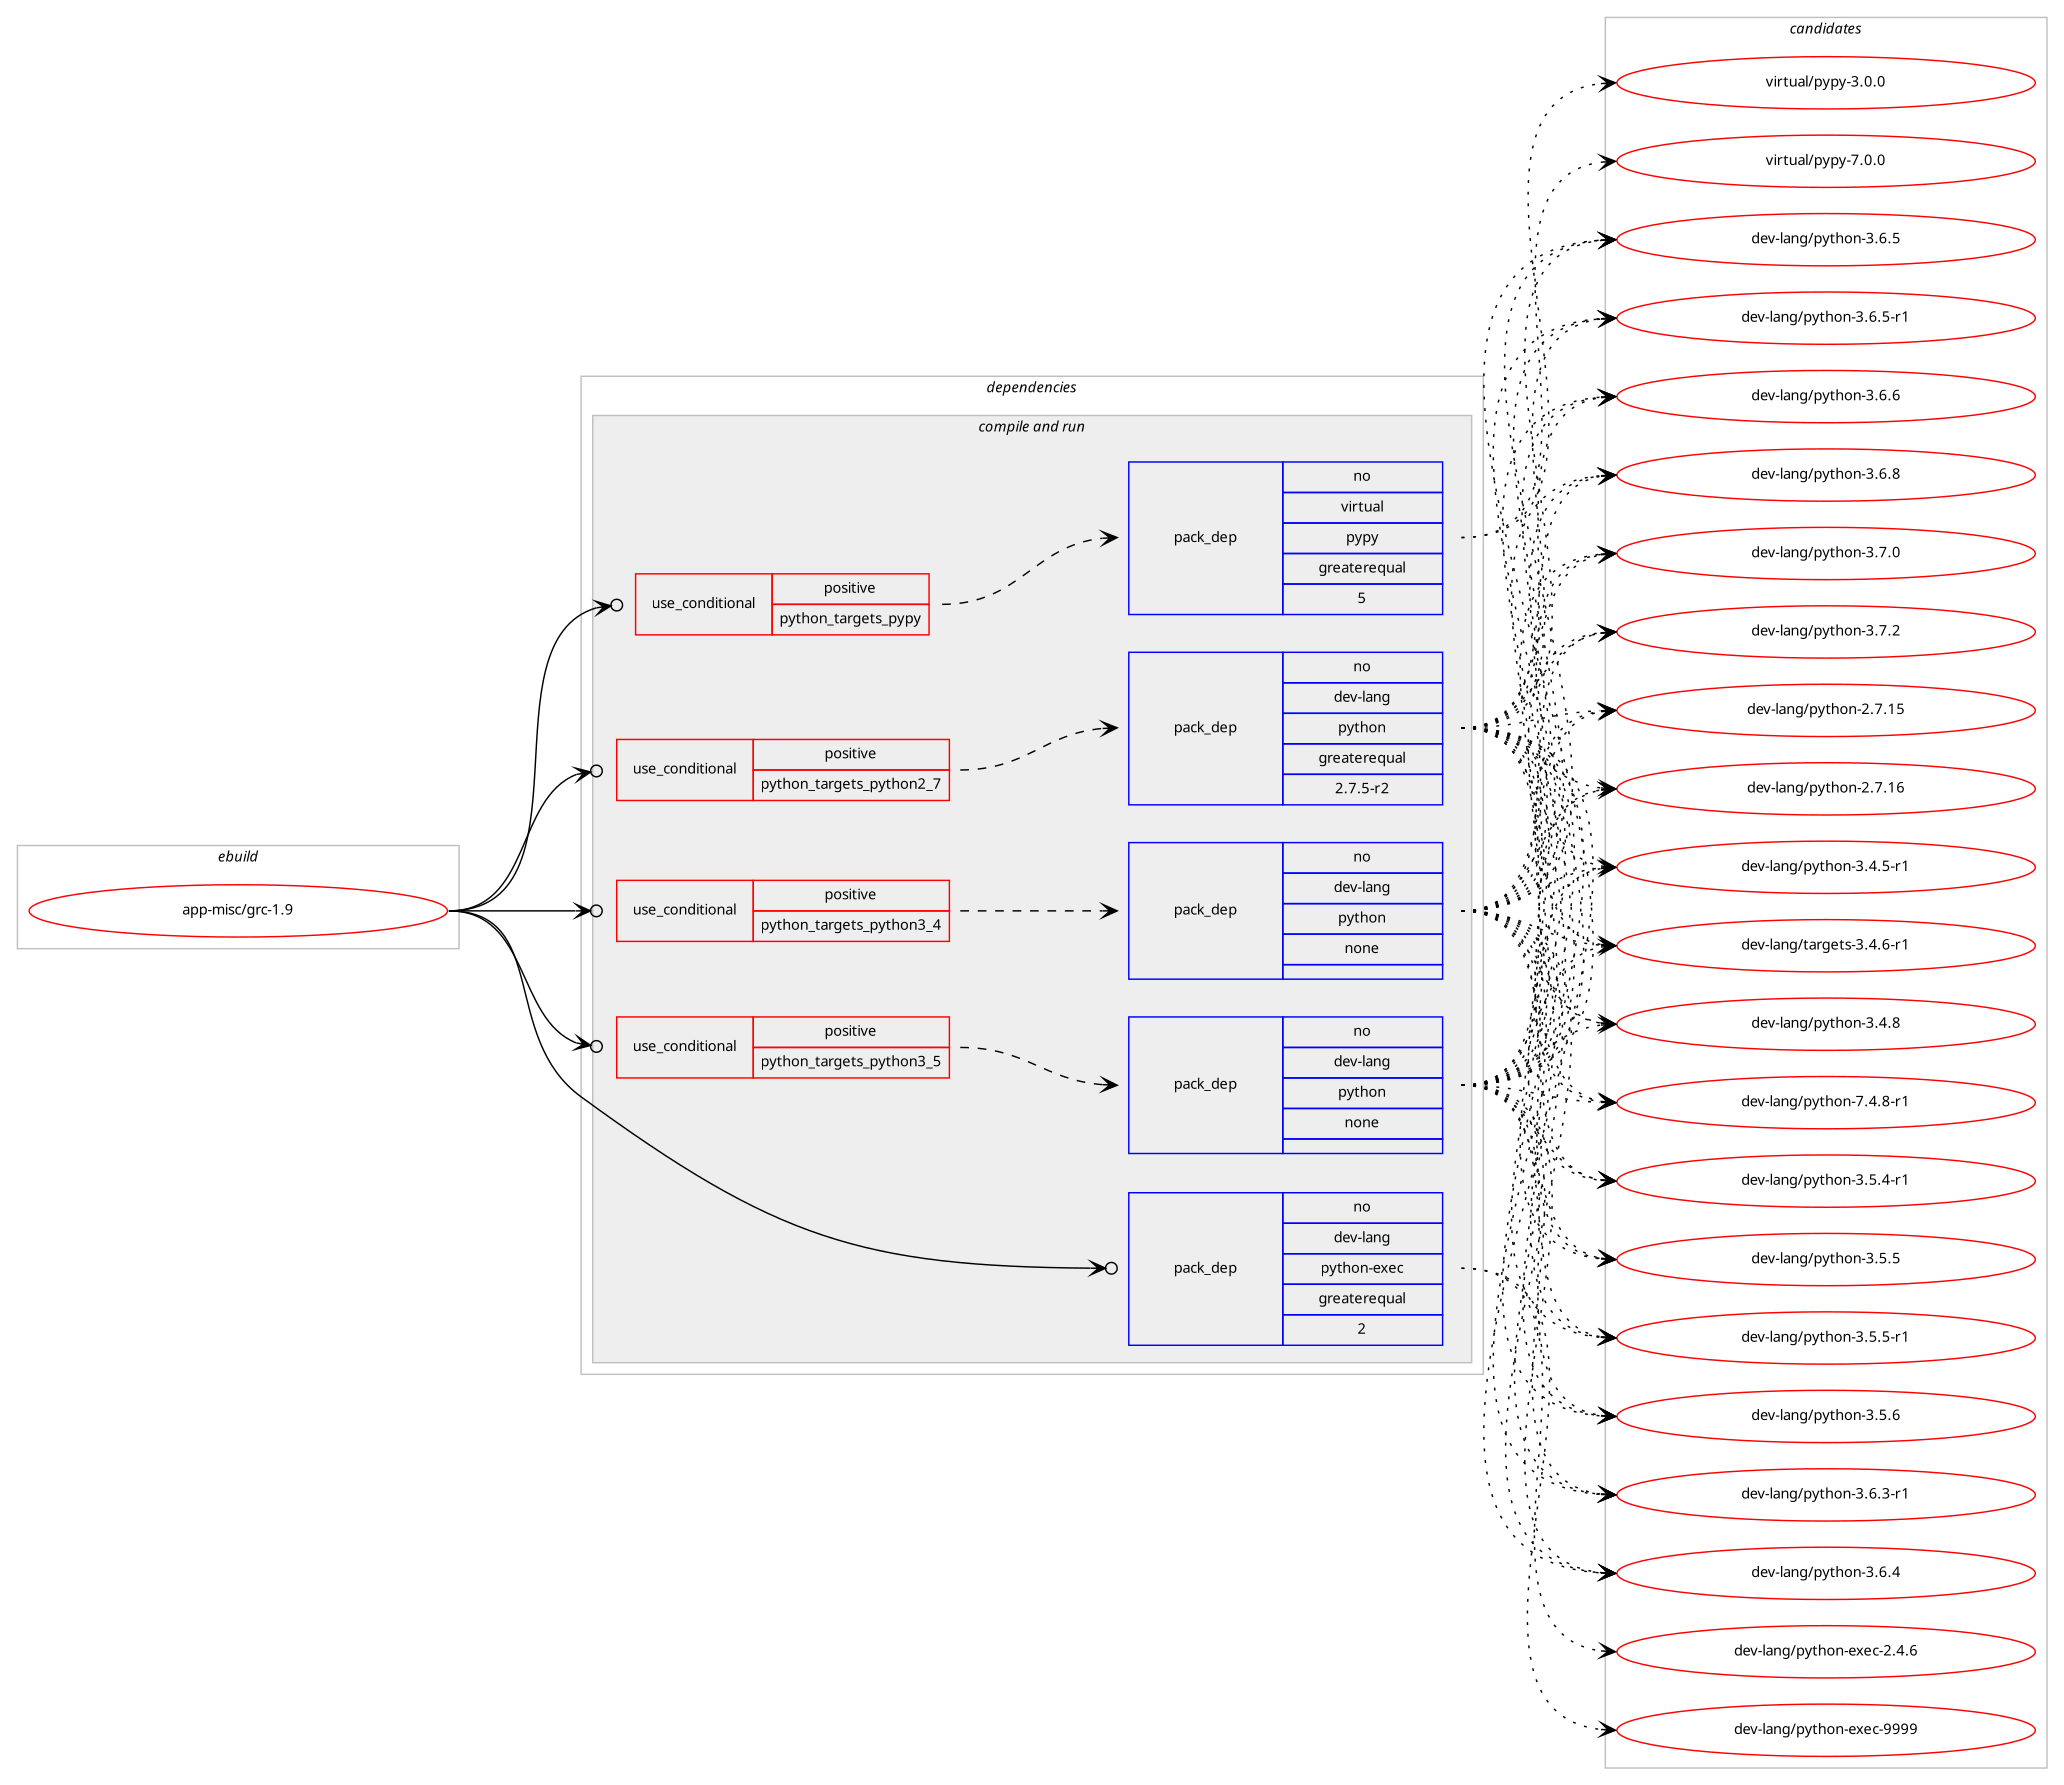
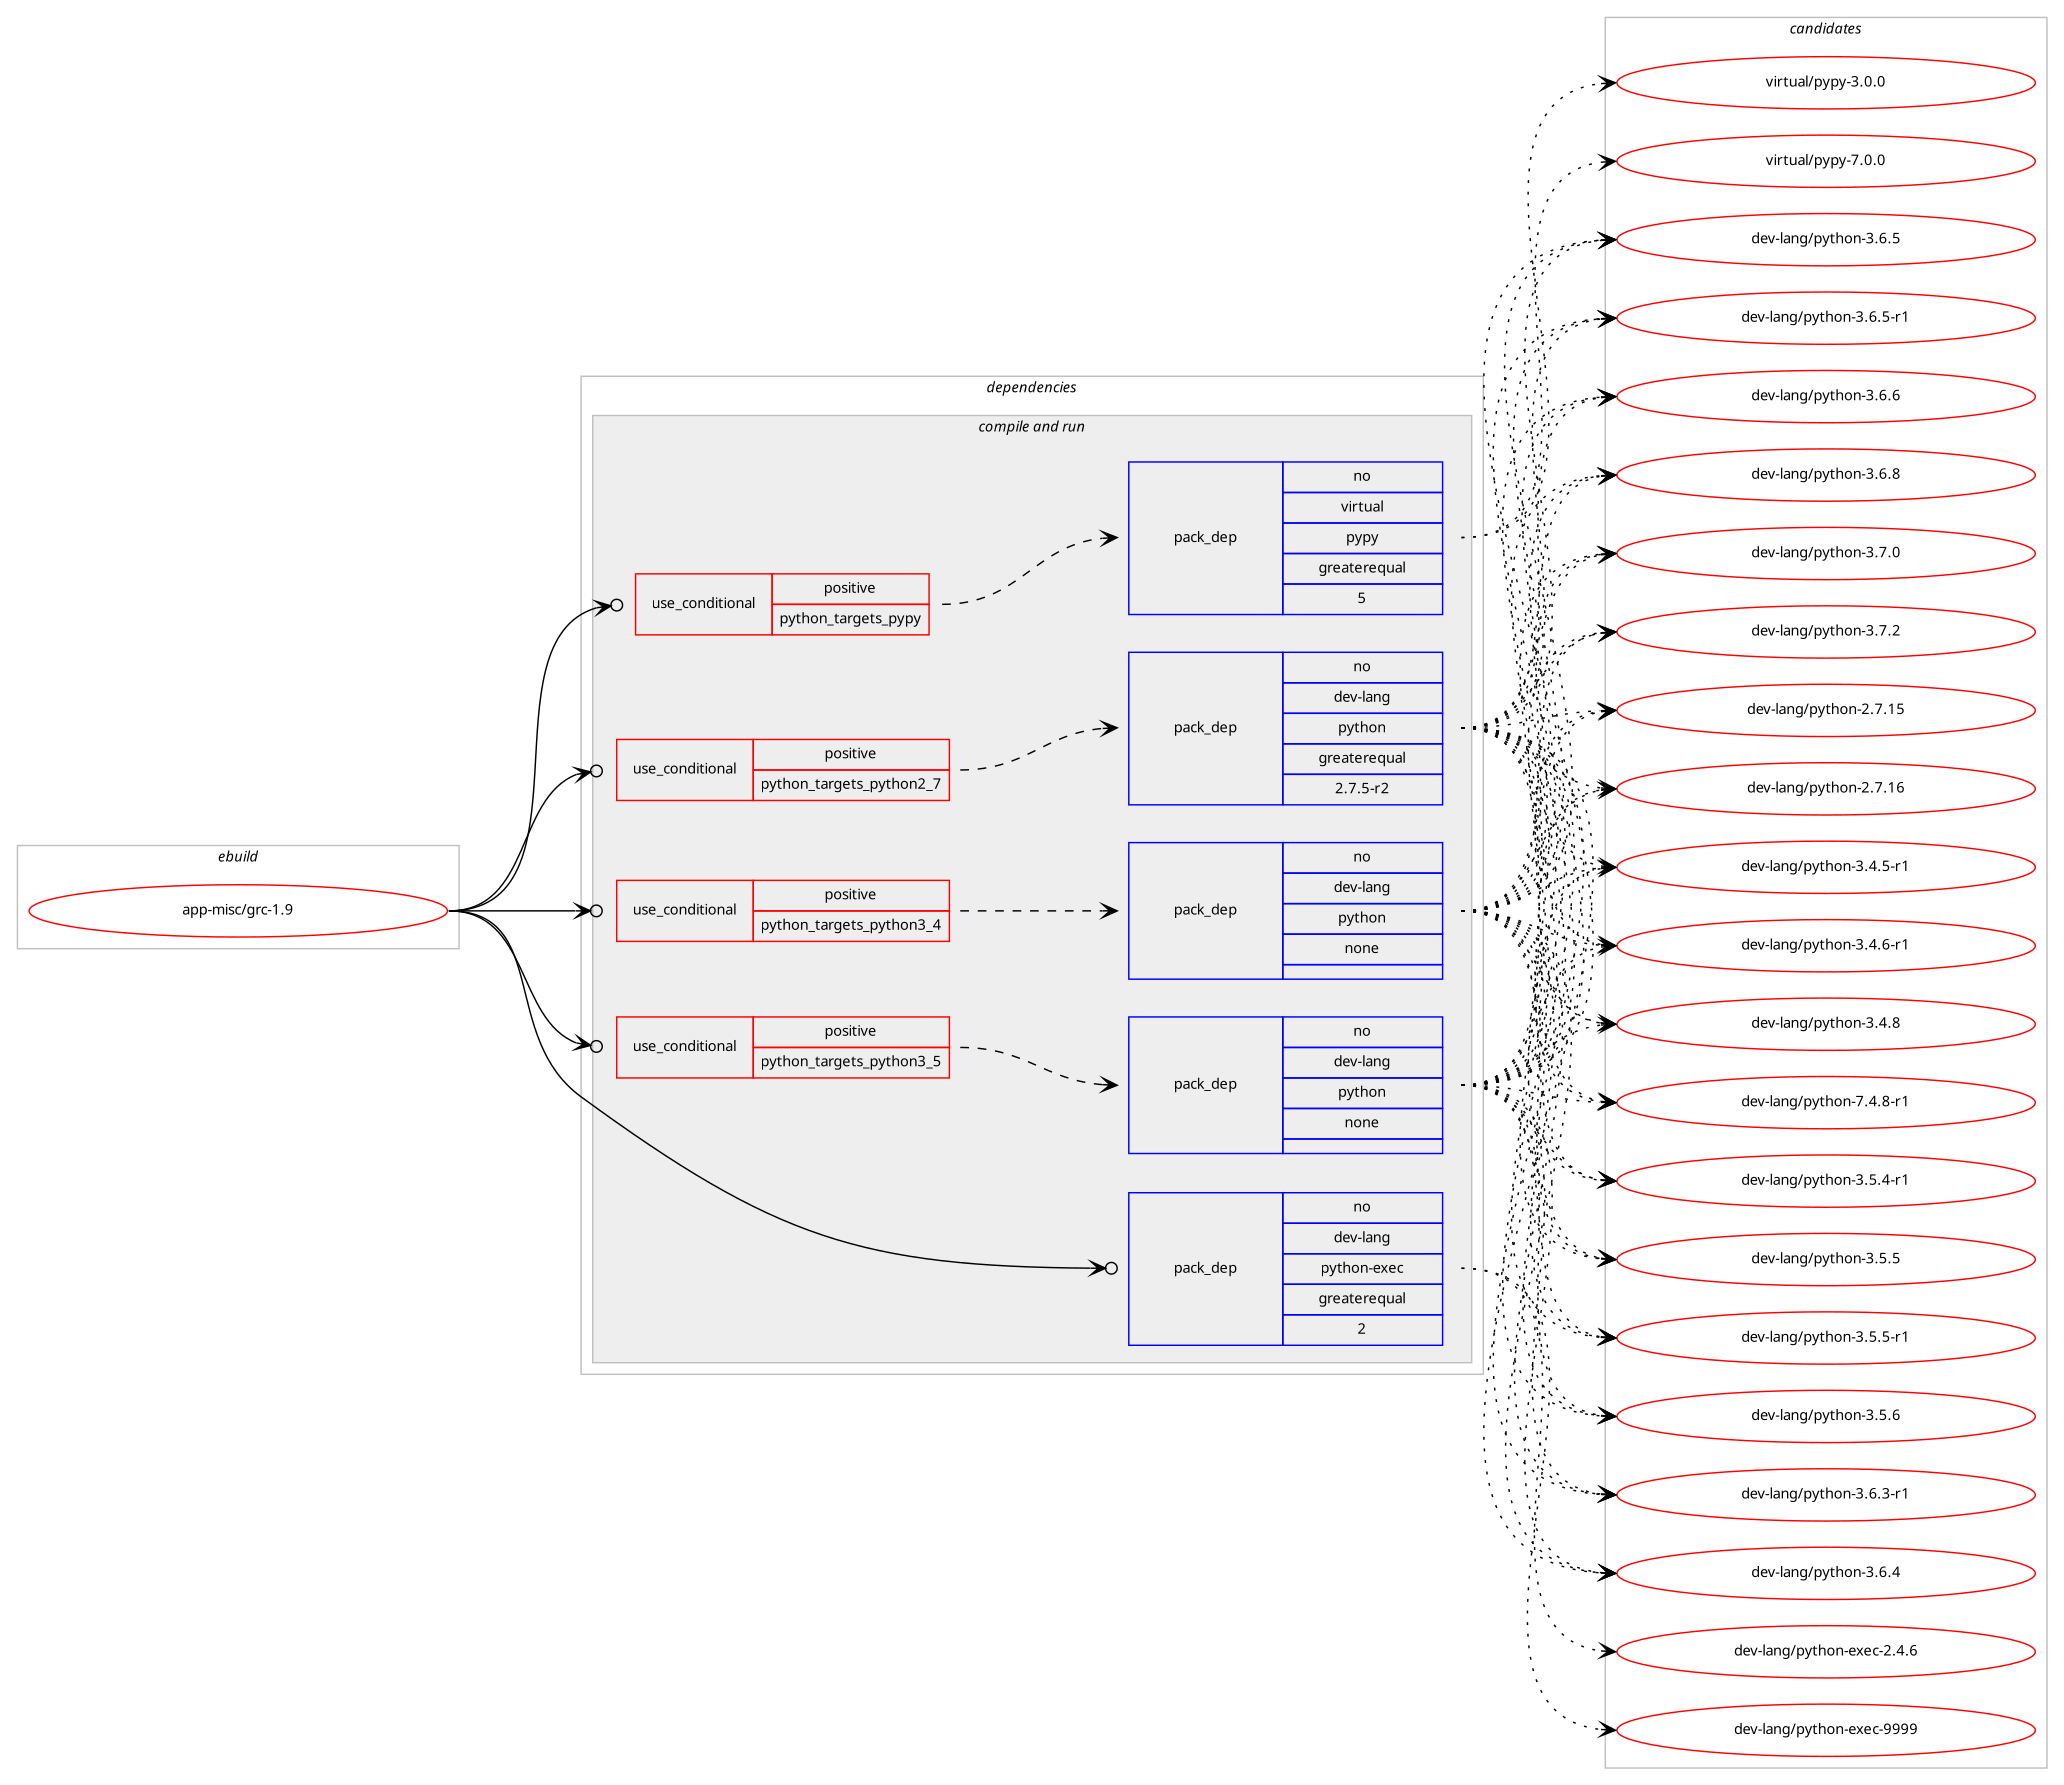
(1826, 946) -> (1826, 946)
